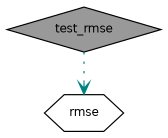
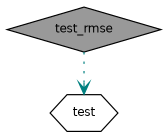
(84, 113) -> (84, 113)
